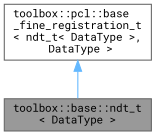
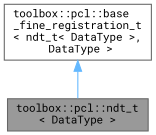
(78, 115) -> (78, 115)
